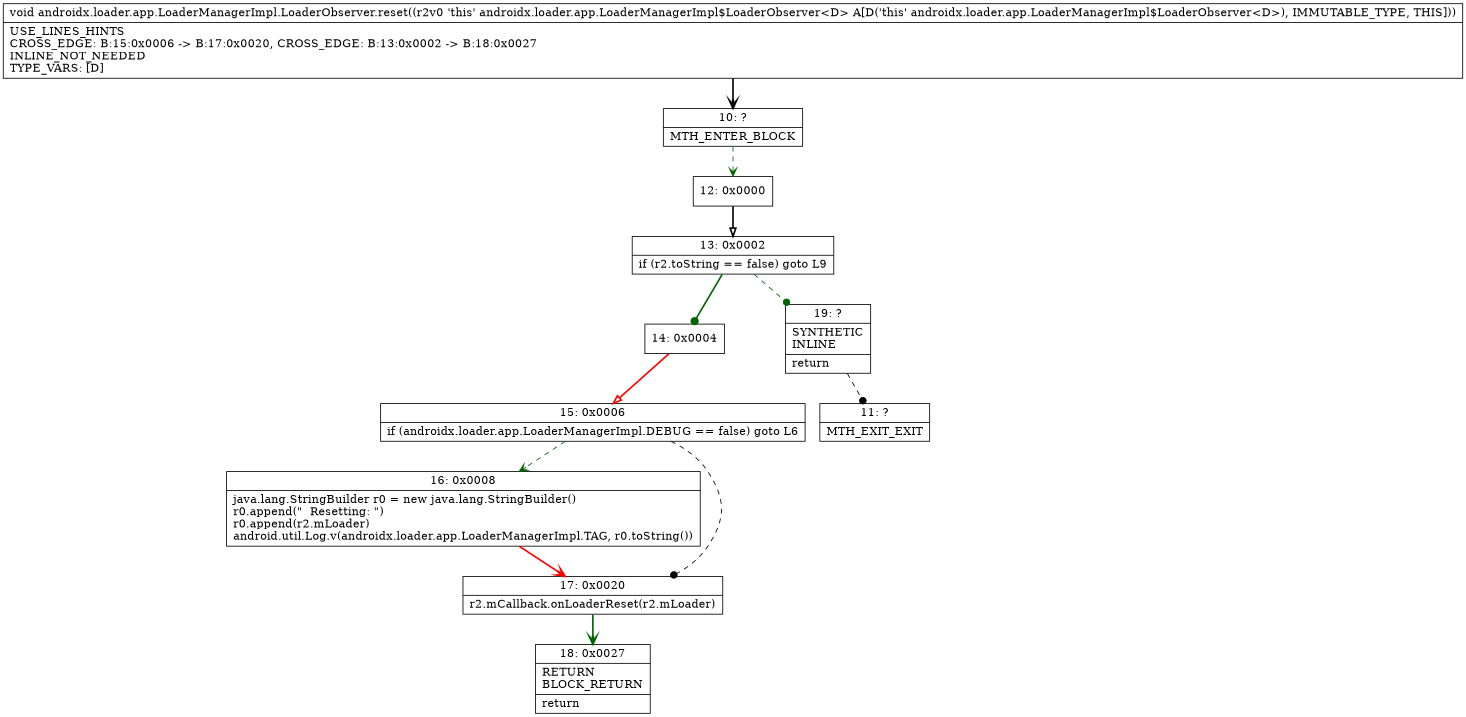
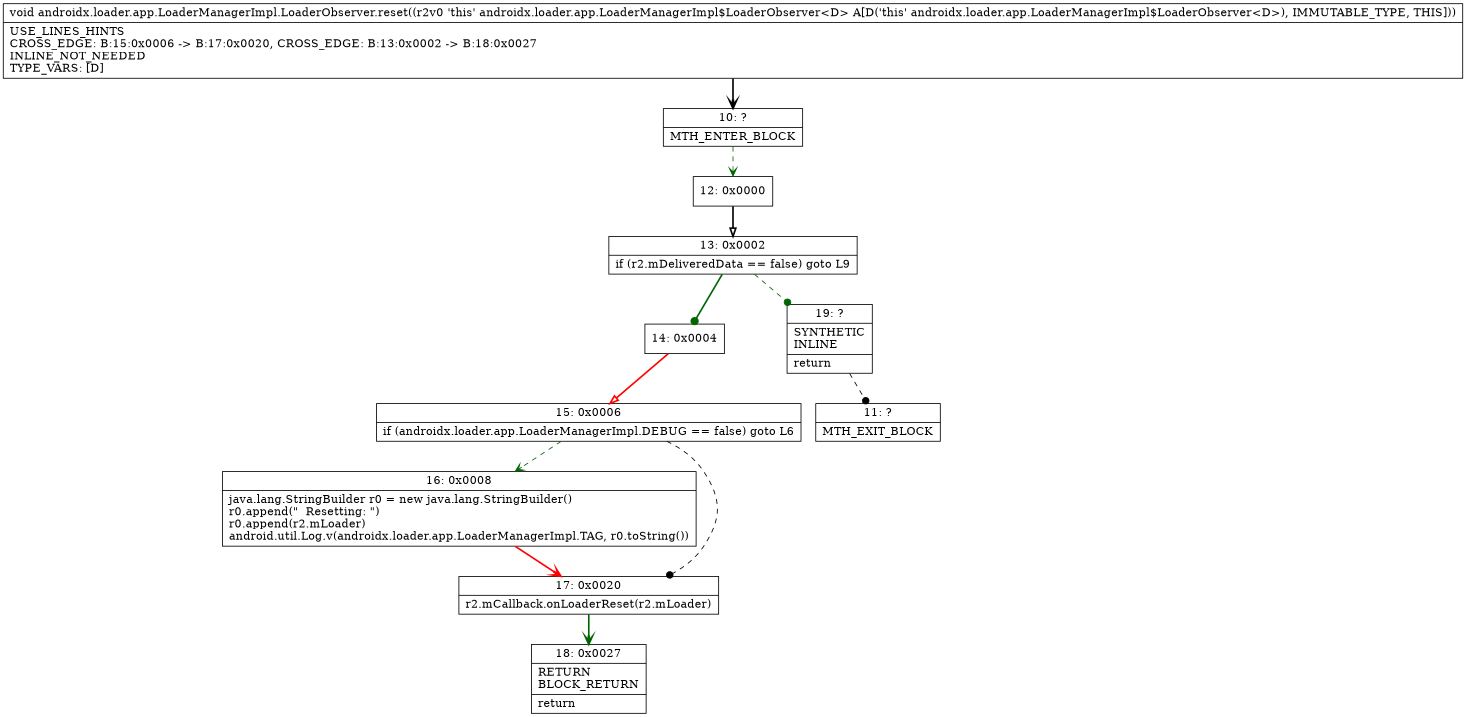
(733, 264) -> (733, 264)
(875, 431) -> (878, 431)
